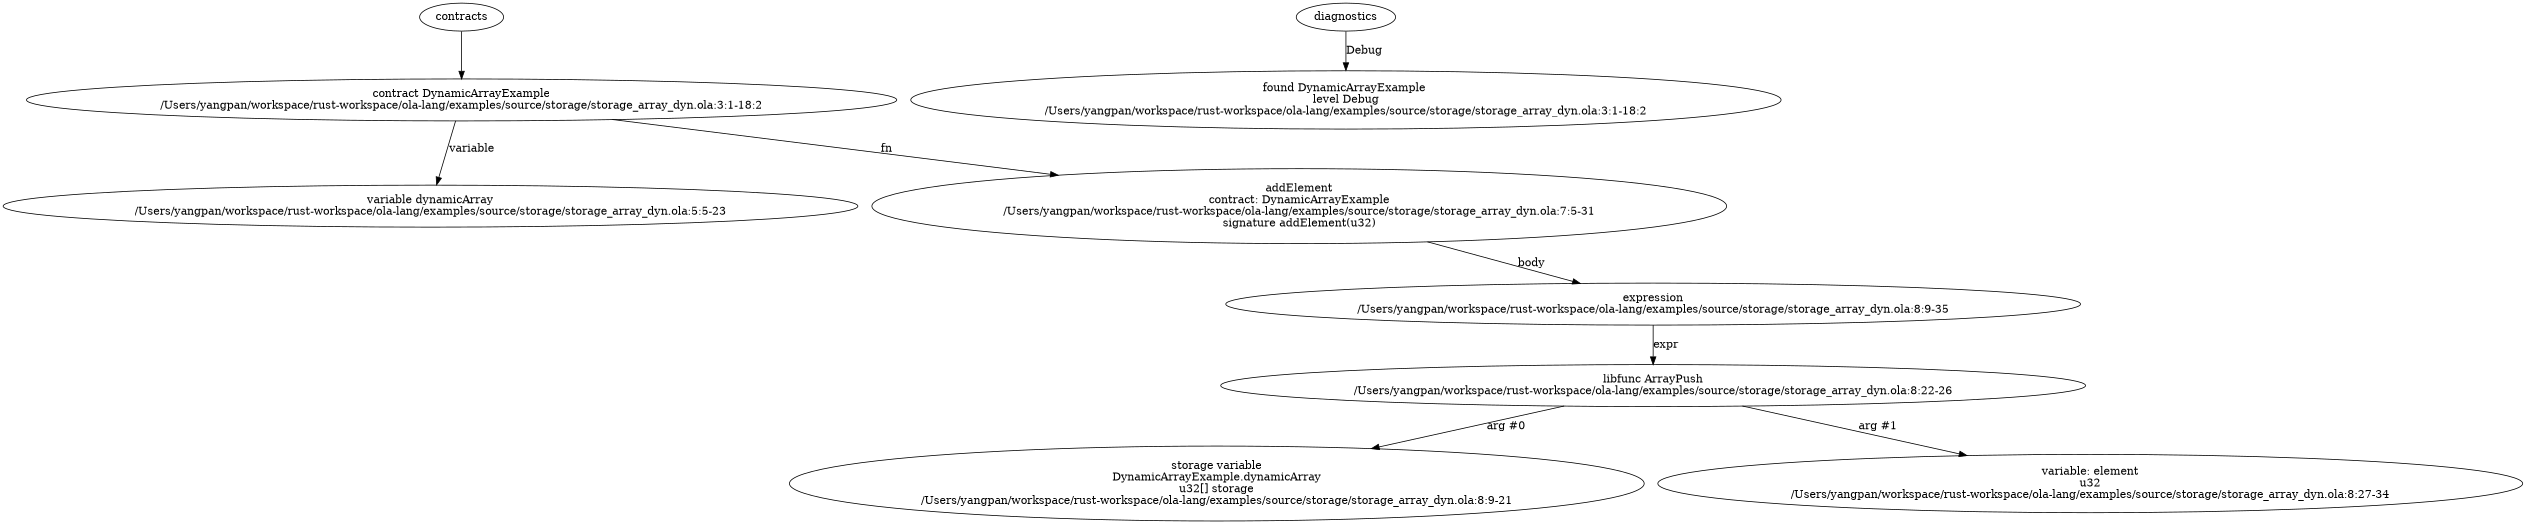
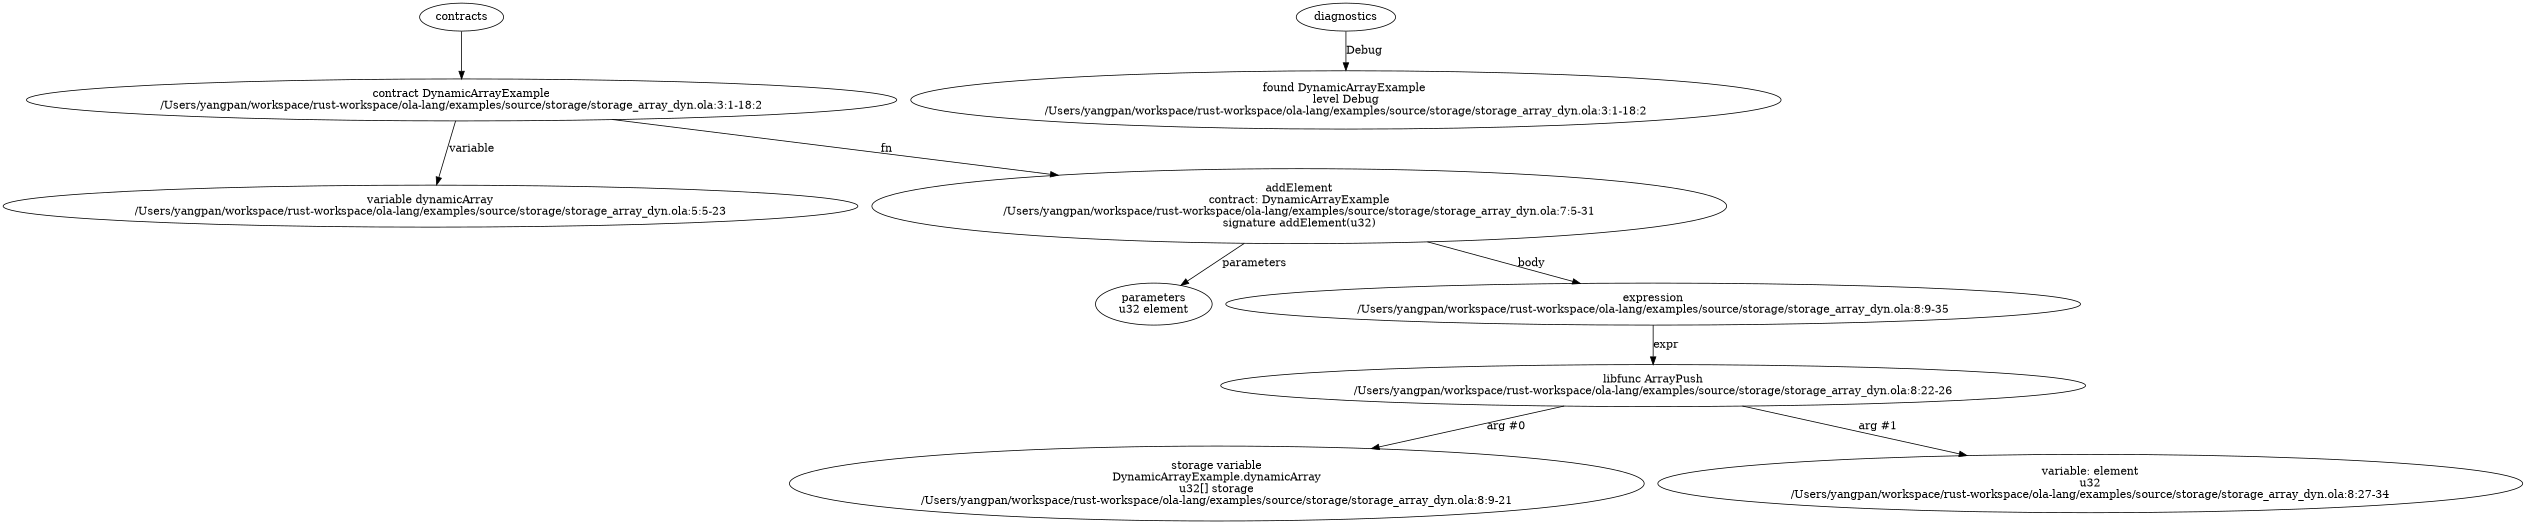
none -> (1154, 304)
